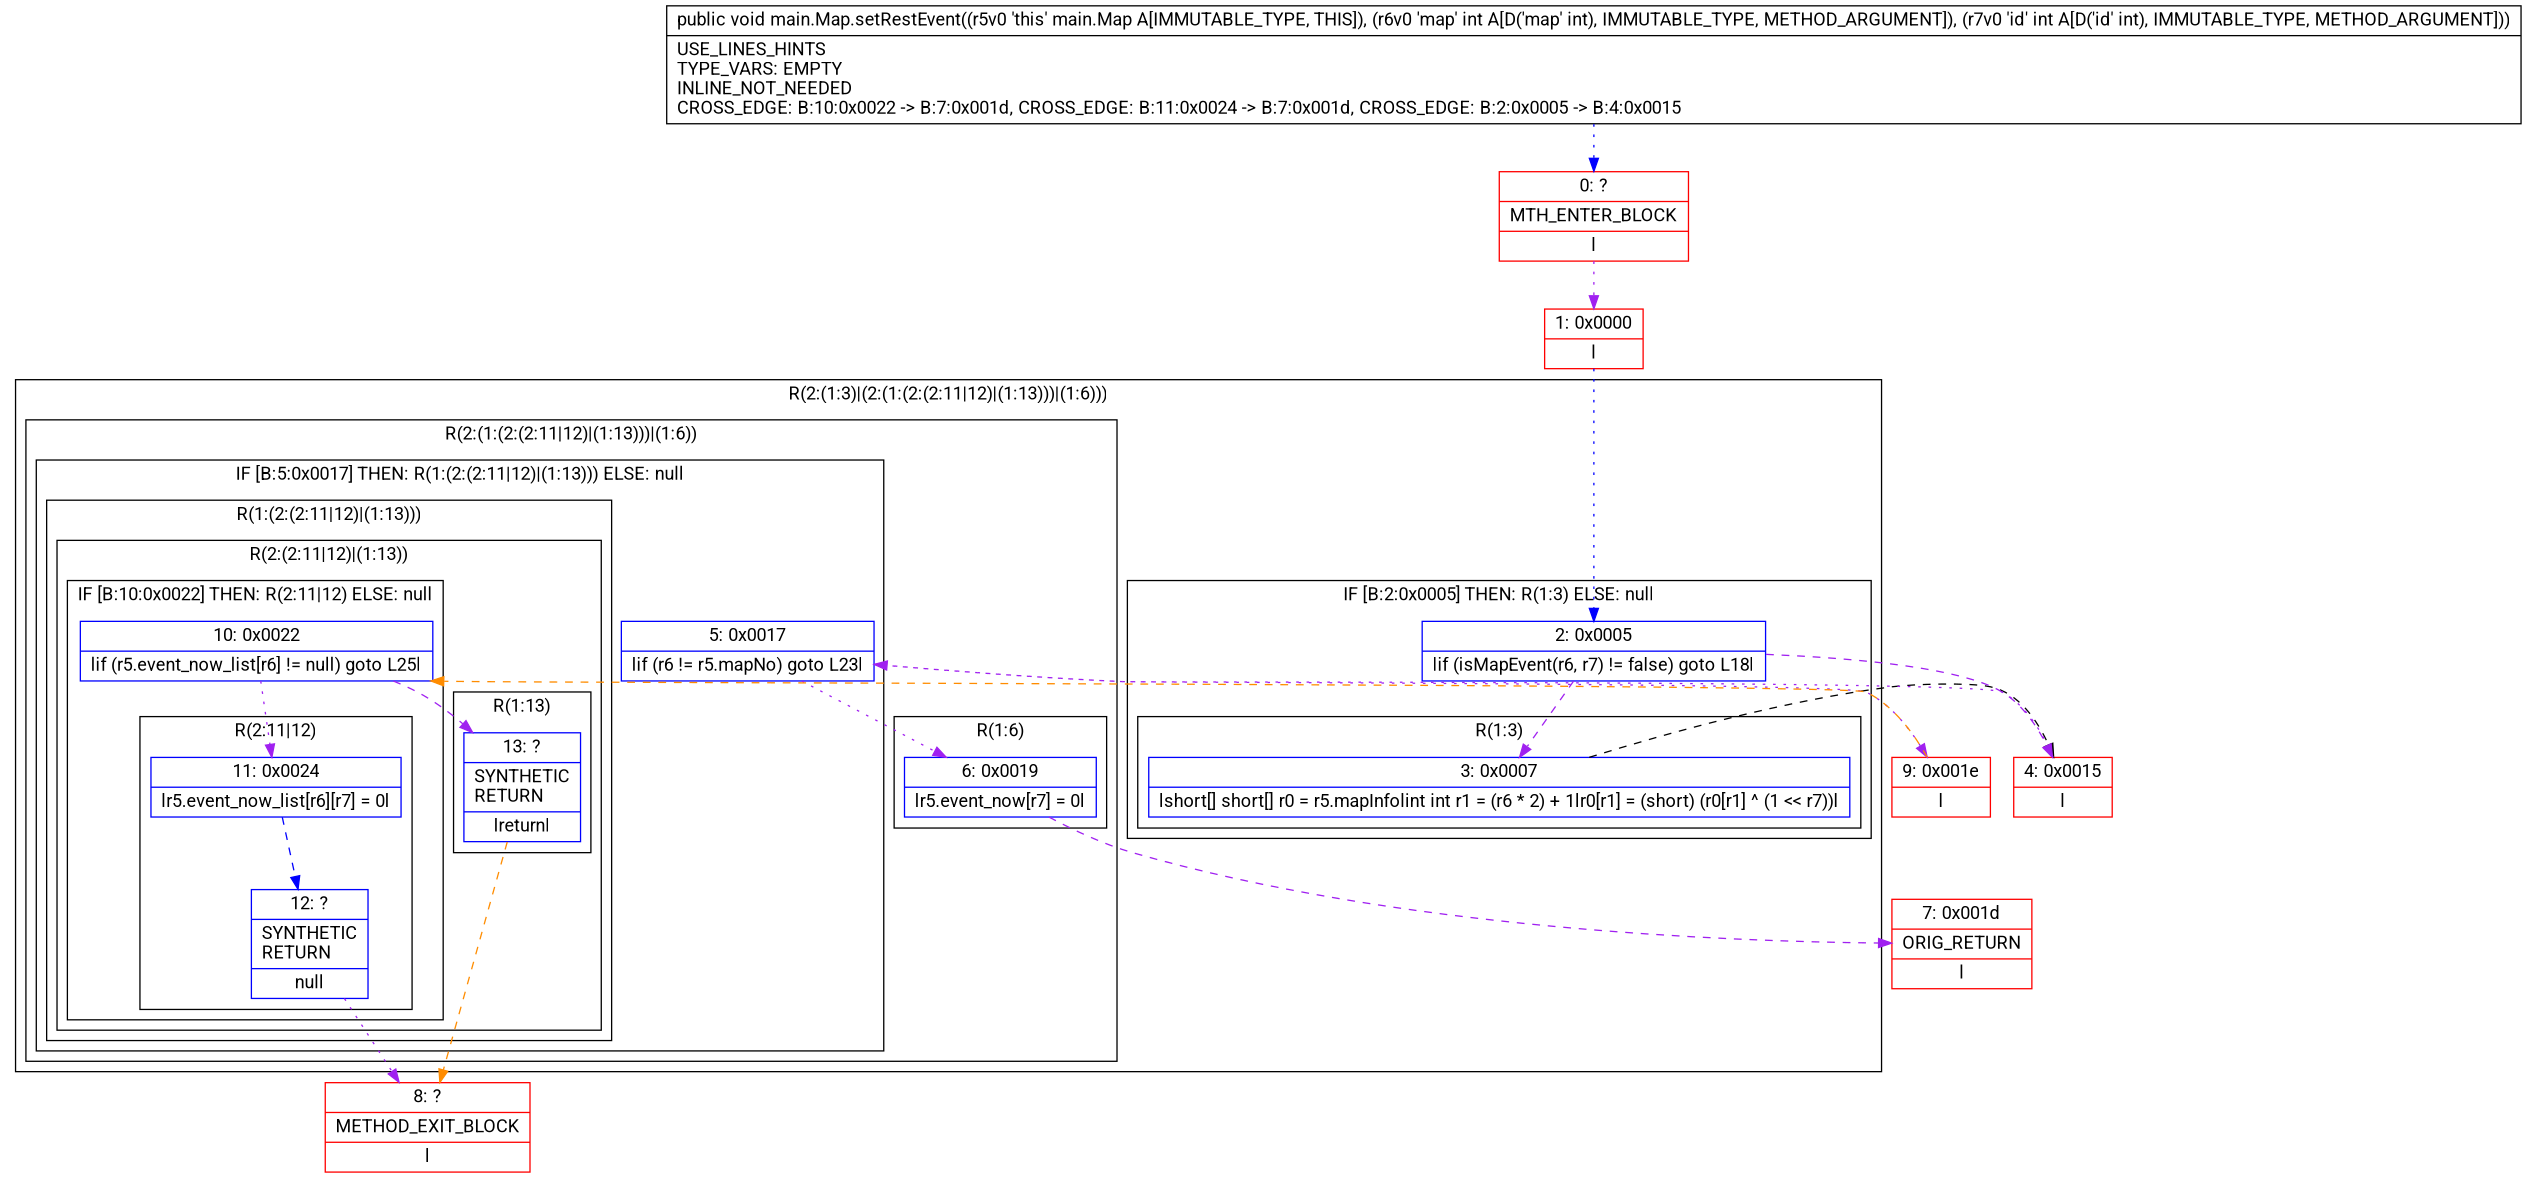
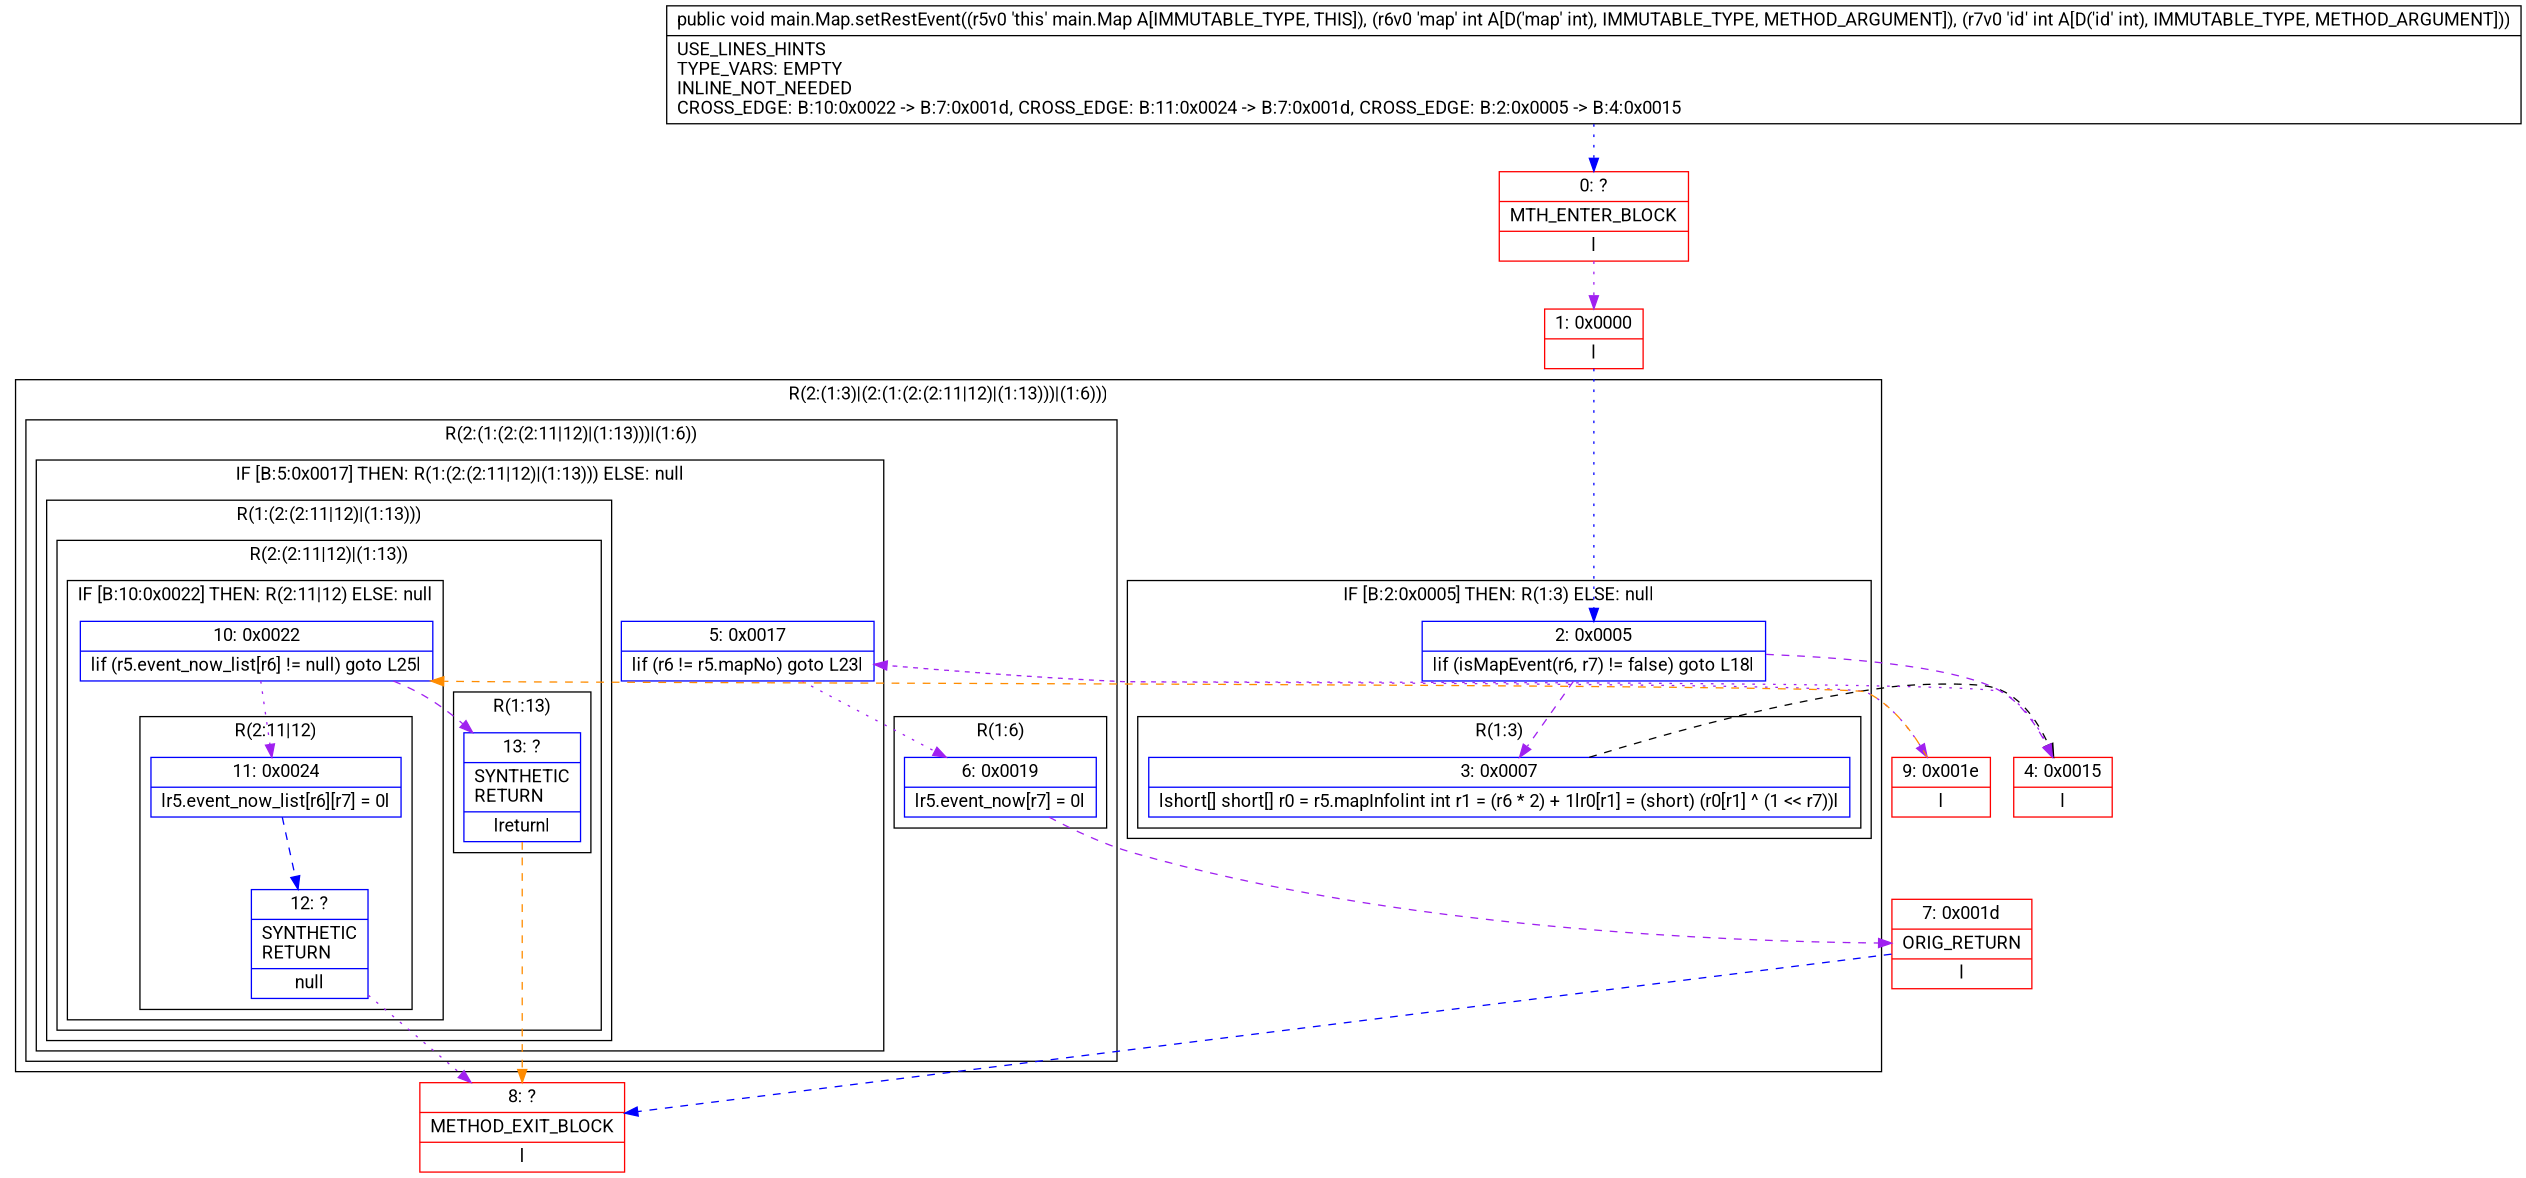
none -> (1265, 1033)
